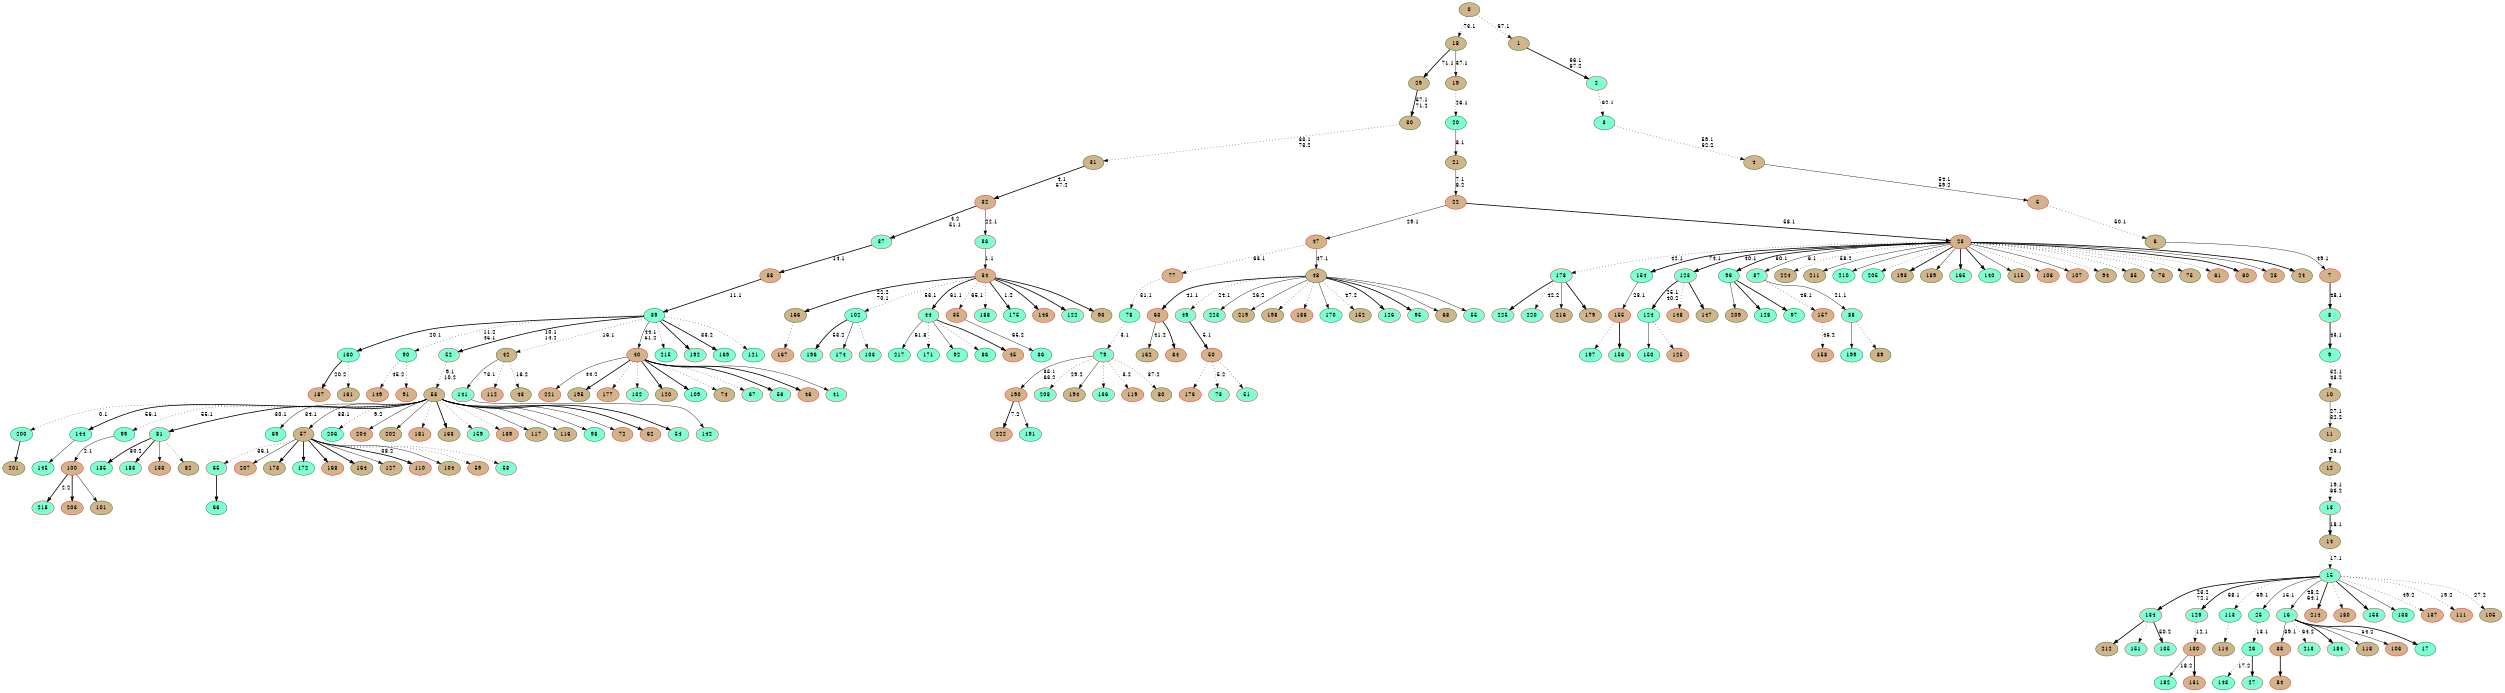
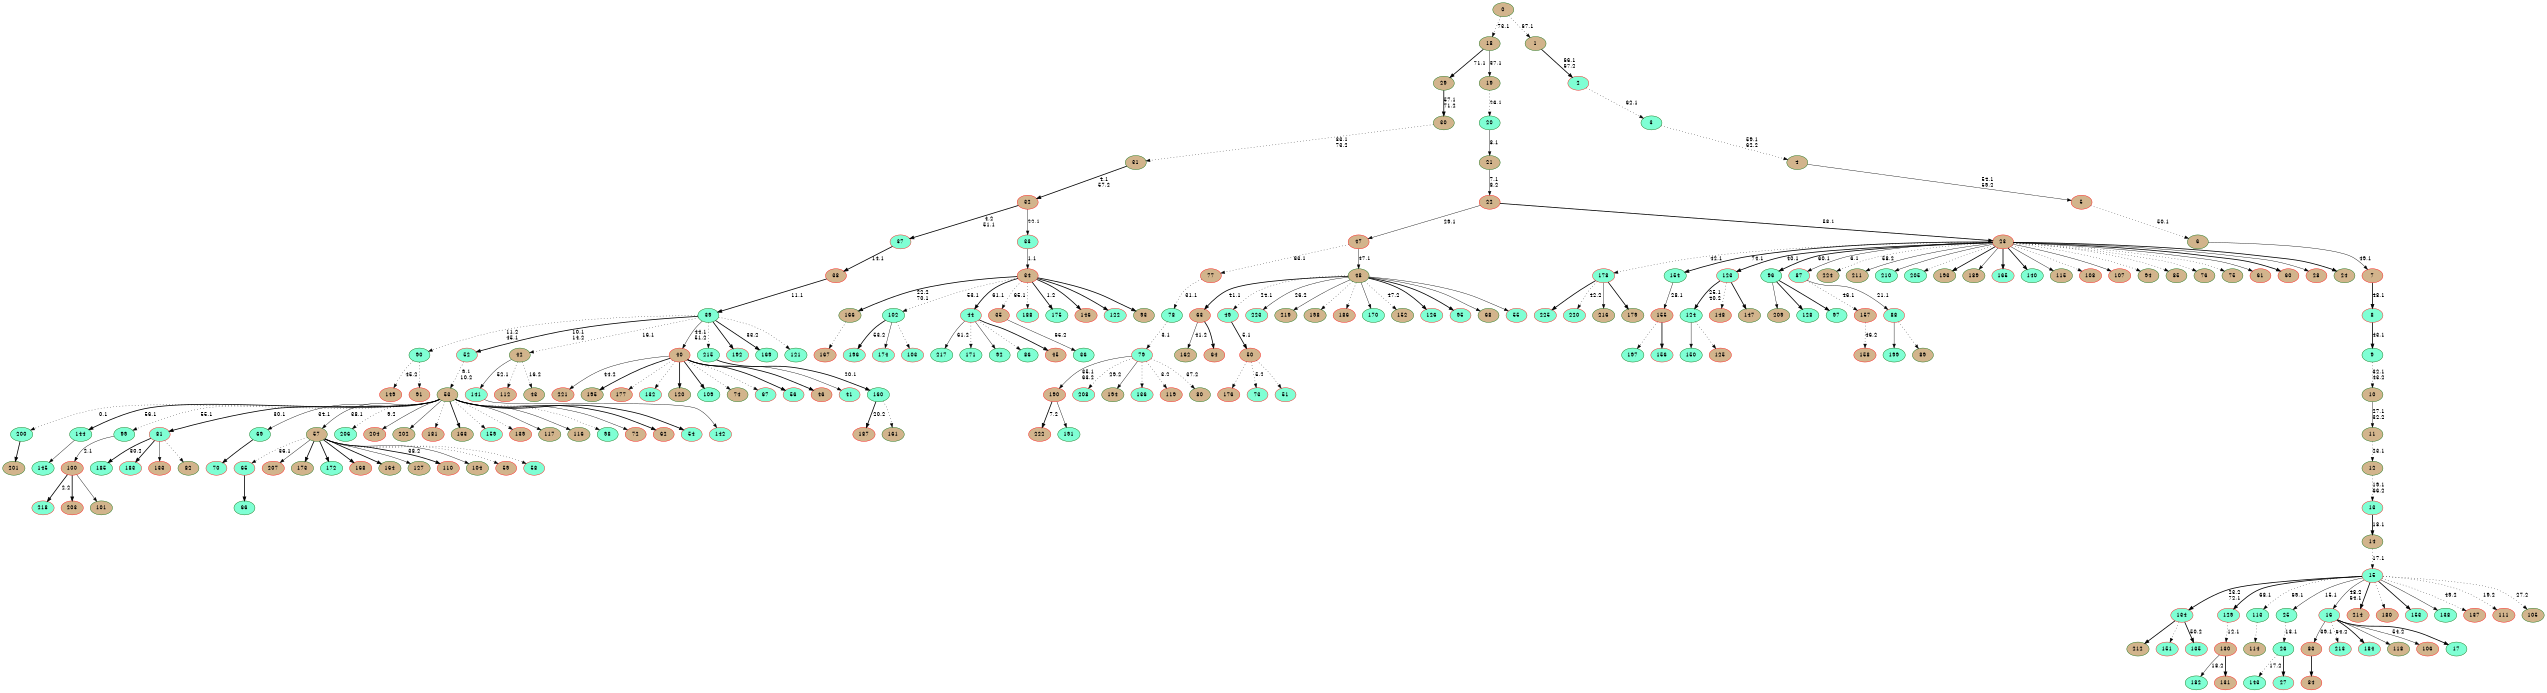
(2119, 254) -> (2161, 254)
(501, 322) -> (793, 367)
(921, 335) -> (963, 335)
(490, 375) -> (503, 375)
(528, 410) -> (541, 410)
none -> (216, 468)
